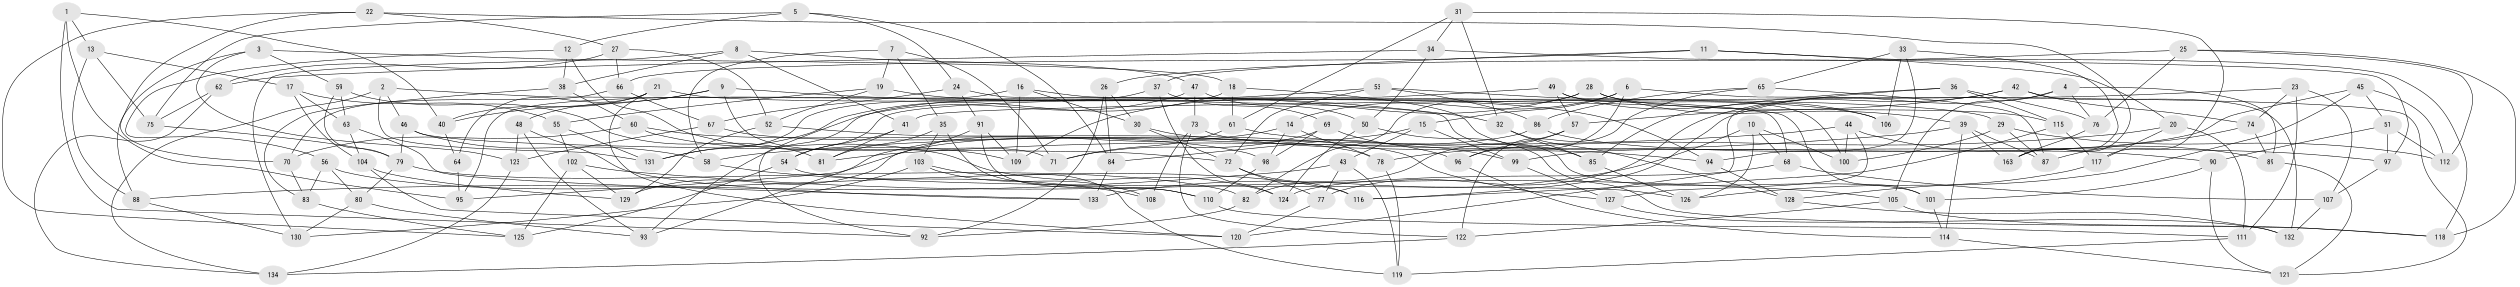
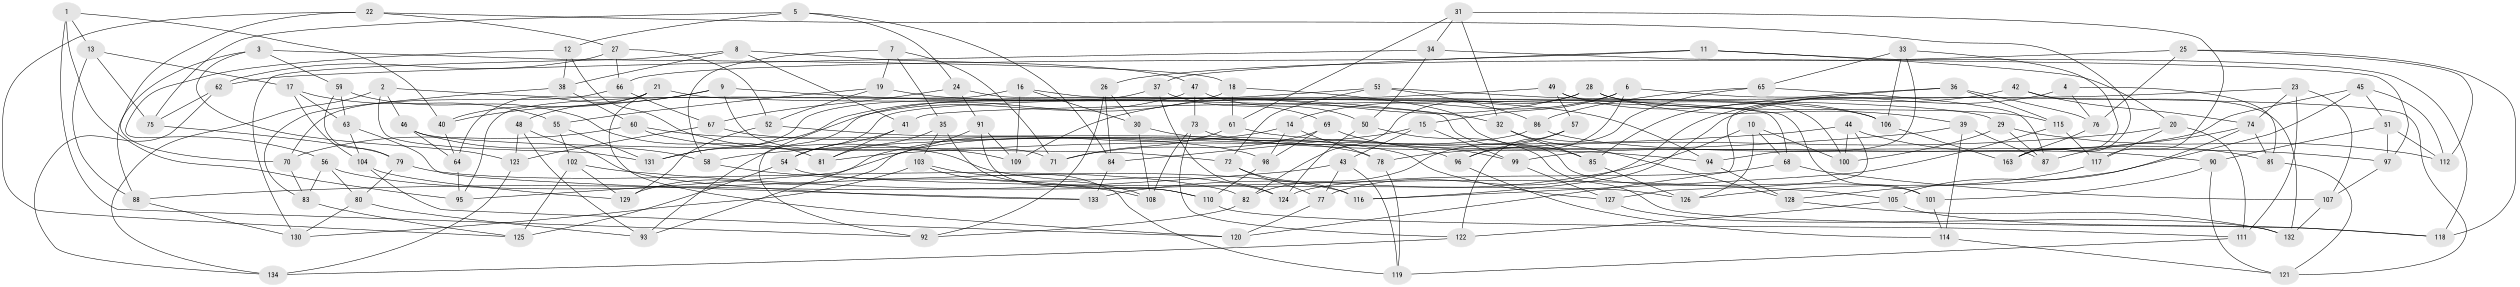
(1958, 108) -> (1988, 179)
(1796, 110) -> none
(1980, 139) -> (1937, 141)
(402, 144) -> (427, 141)
(1183, 144) -> (1144, 162)
